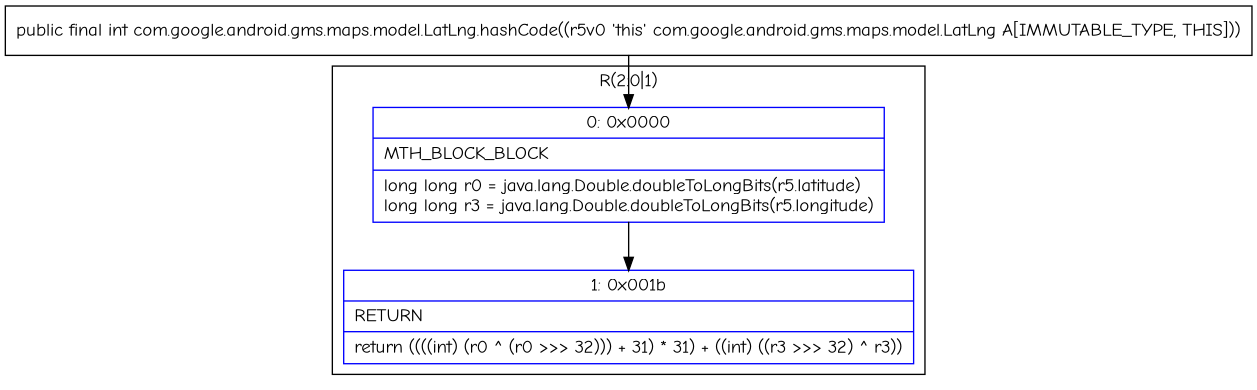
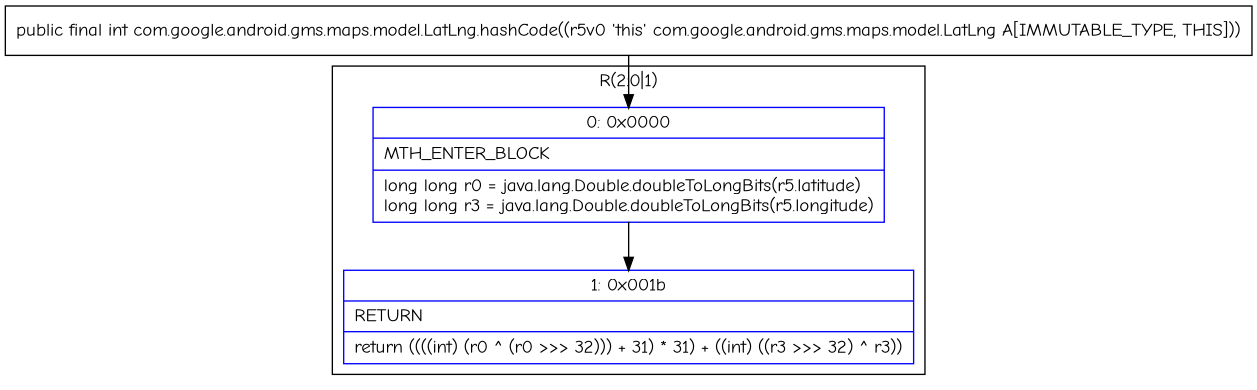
(466, 153) -> (466, 153)
